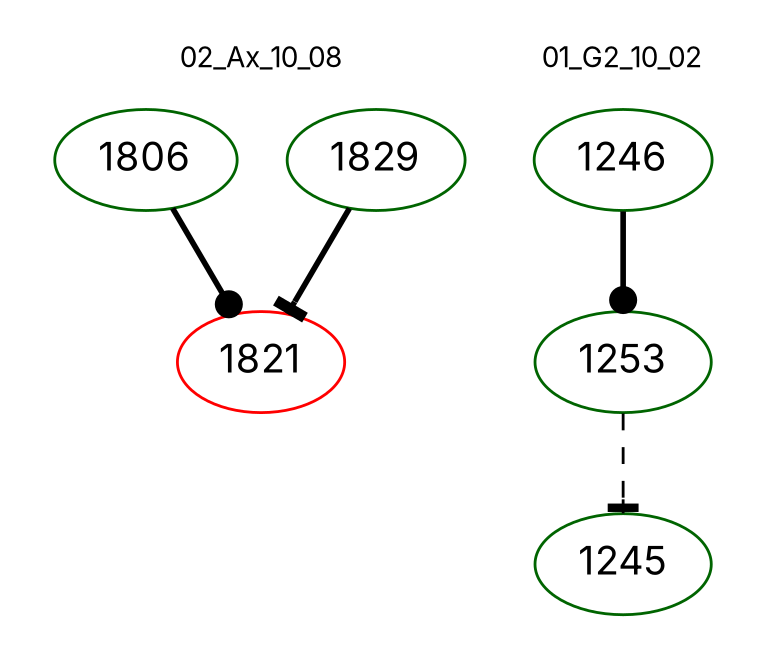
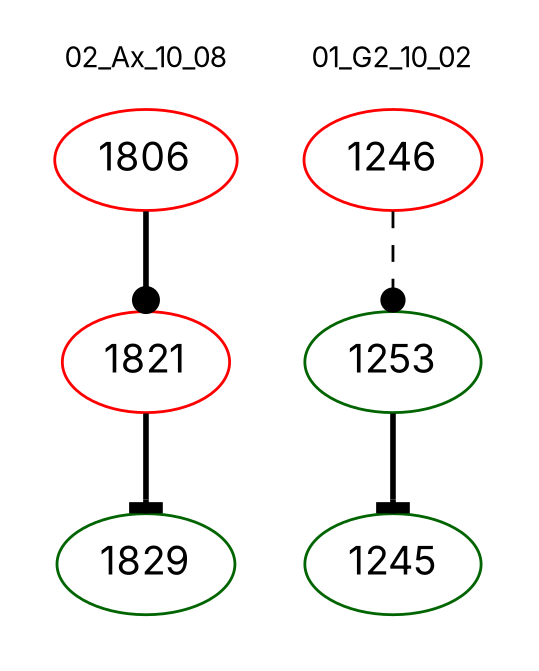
(146, 160) -> (146, 160)
(623, 160) -> (393, 160)
(623, 250) -> (393, 250)
(322, 255) -> (146, 456)
(623, 456) -> (393, 456)
